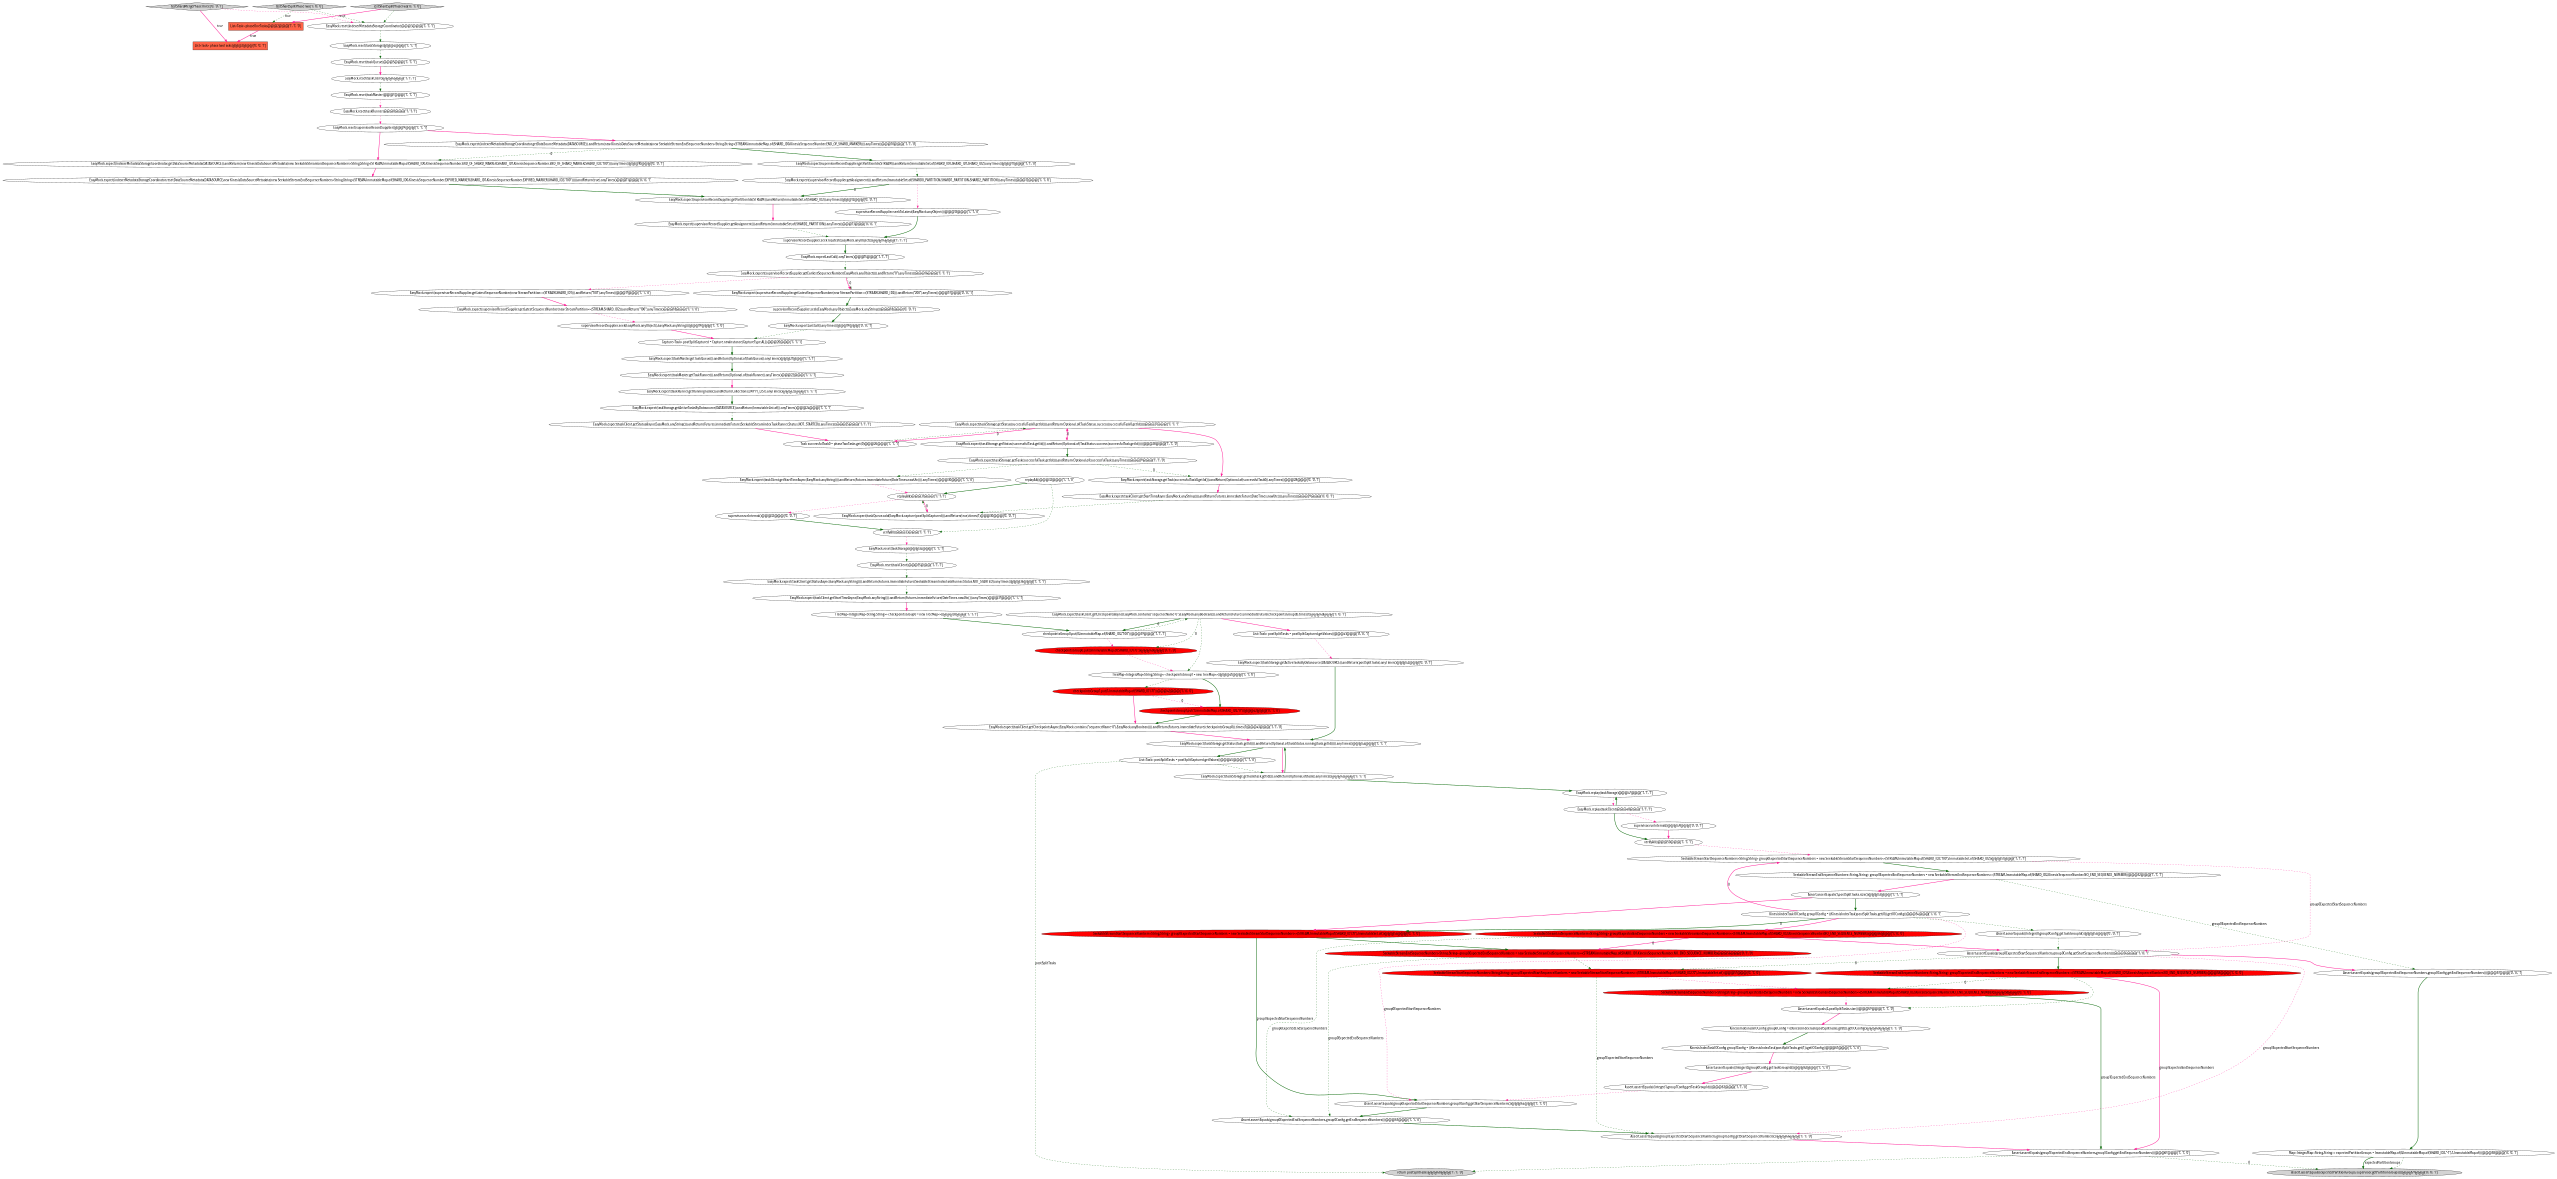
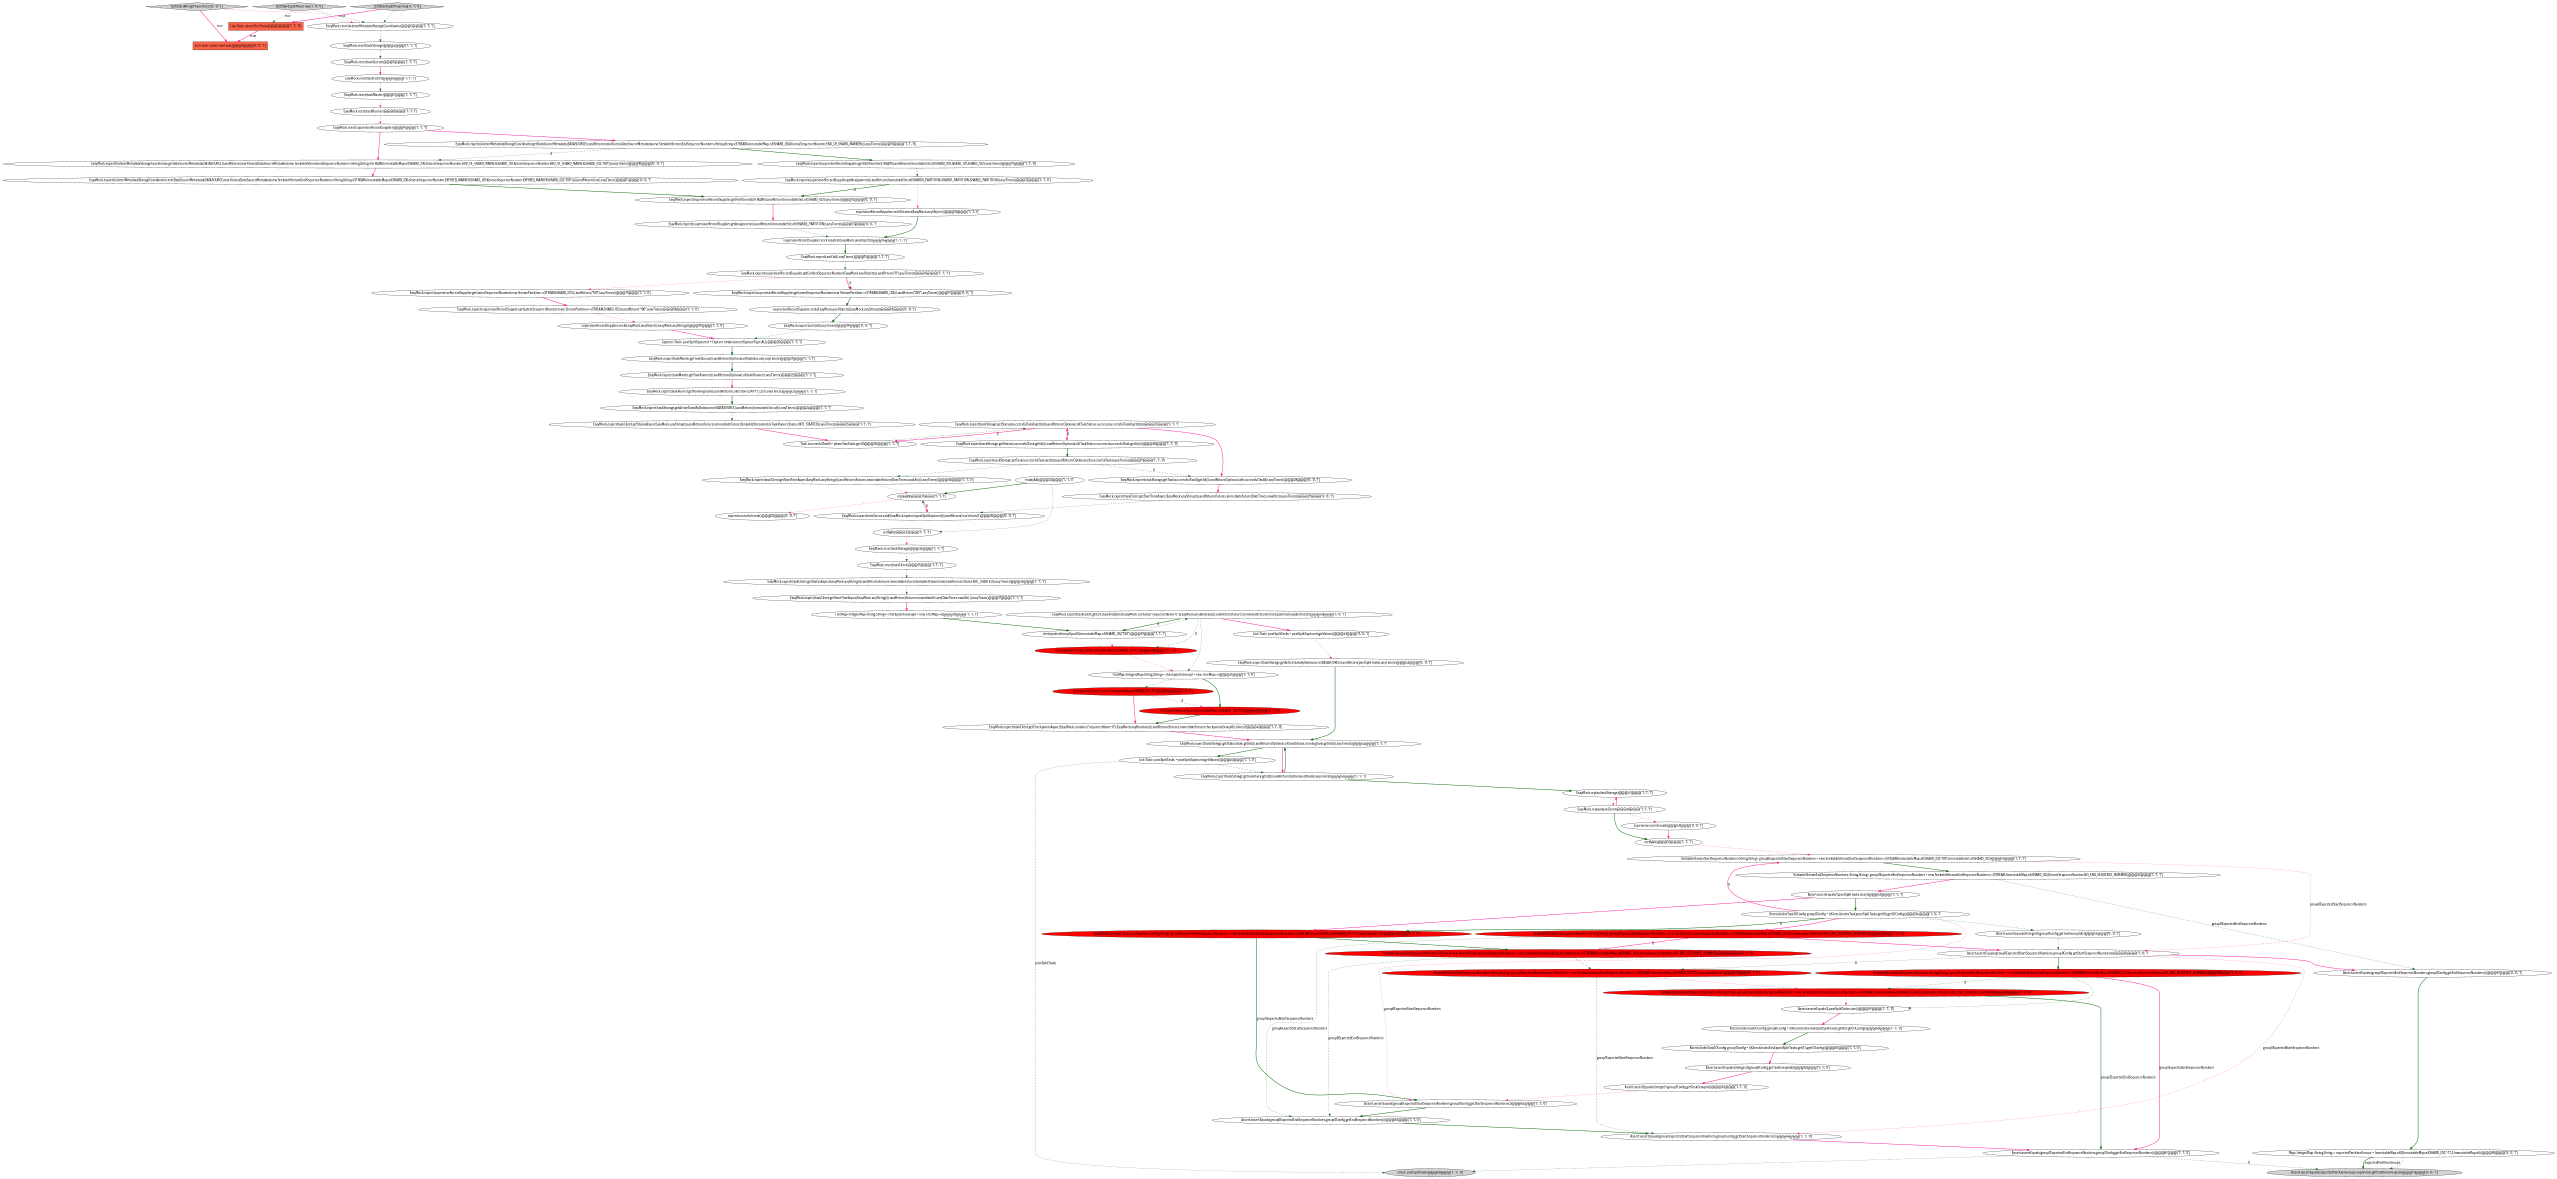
(835, 524) -> none
(1616, 802) -> (1616, 802)
